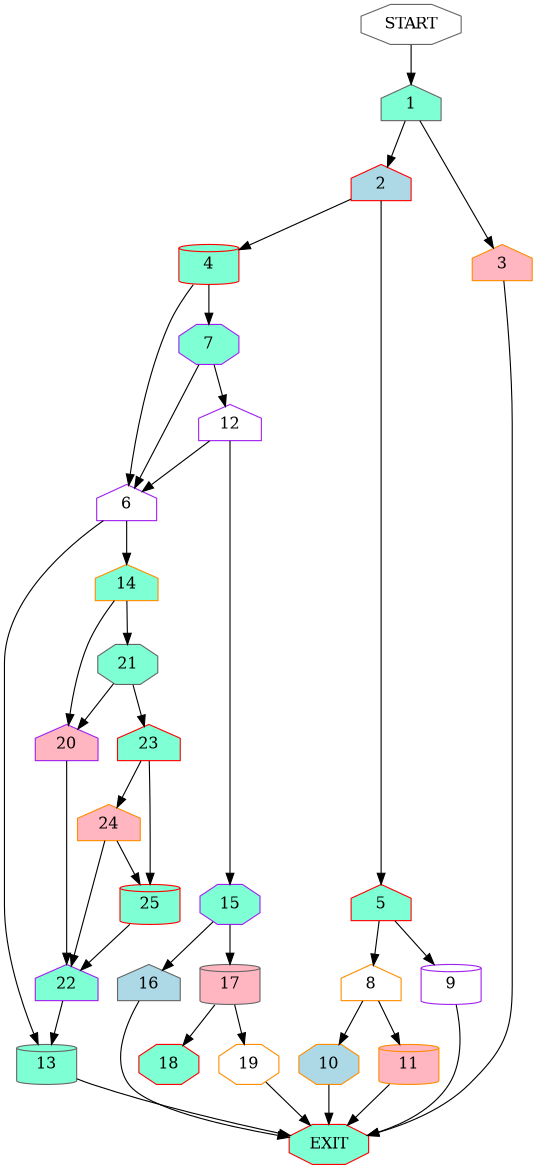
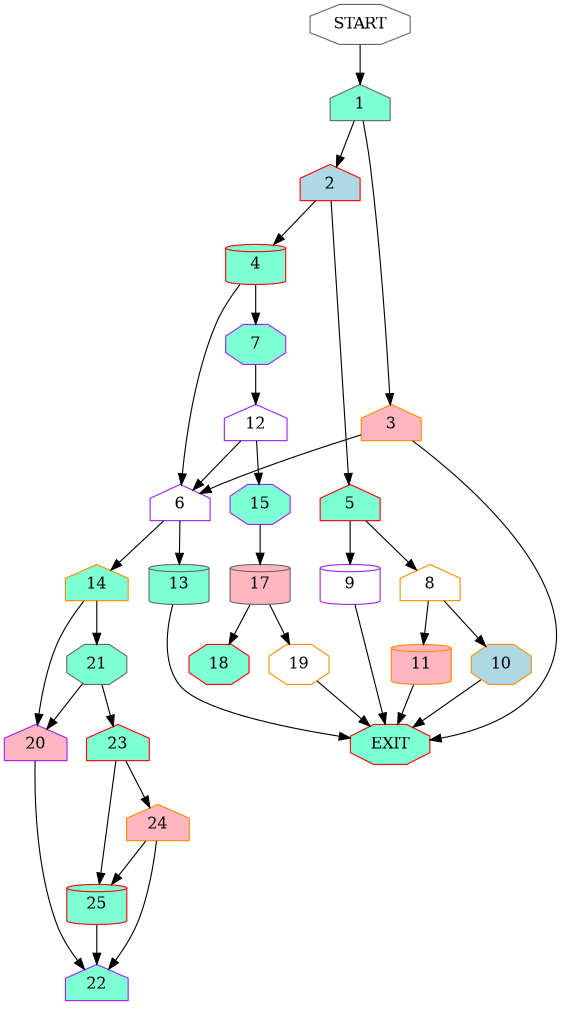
(169, 421) -> (285, 460)
(149, 984) -> none
(59, 1017) -> none
